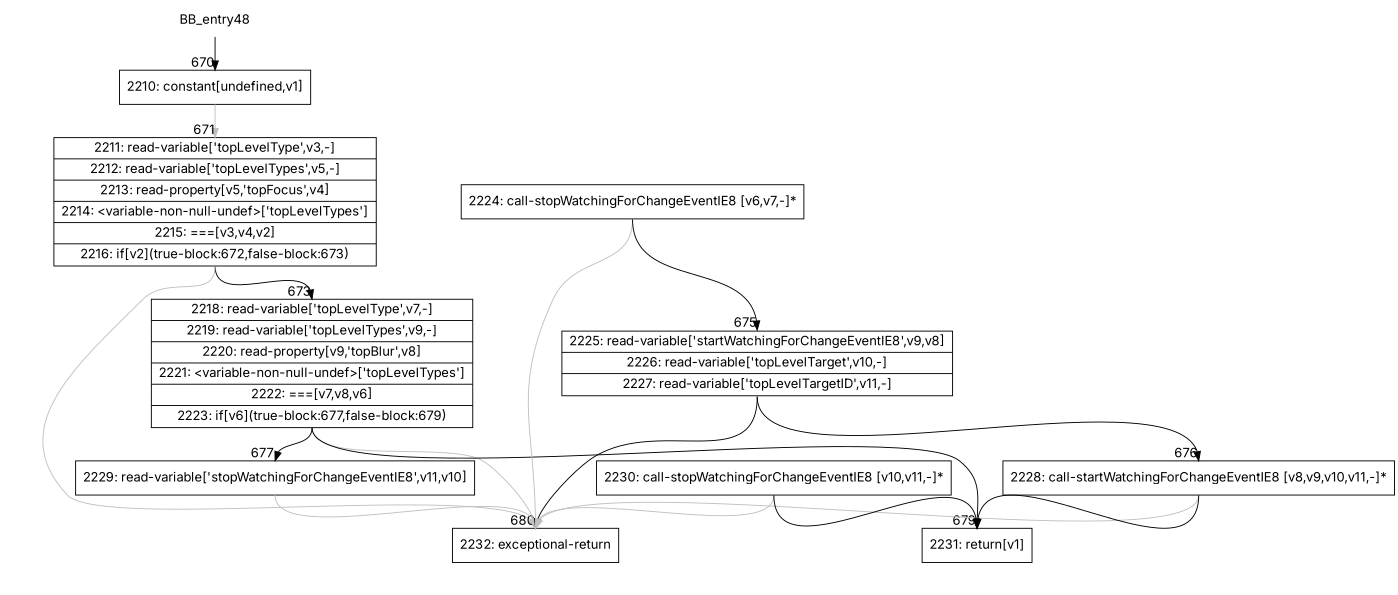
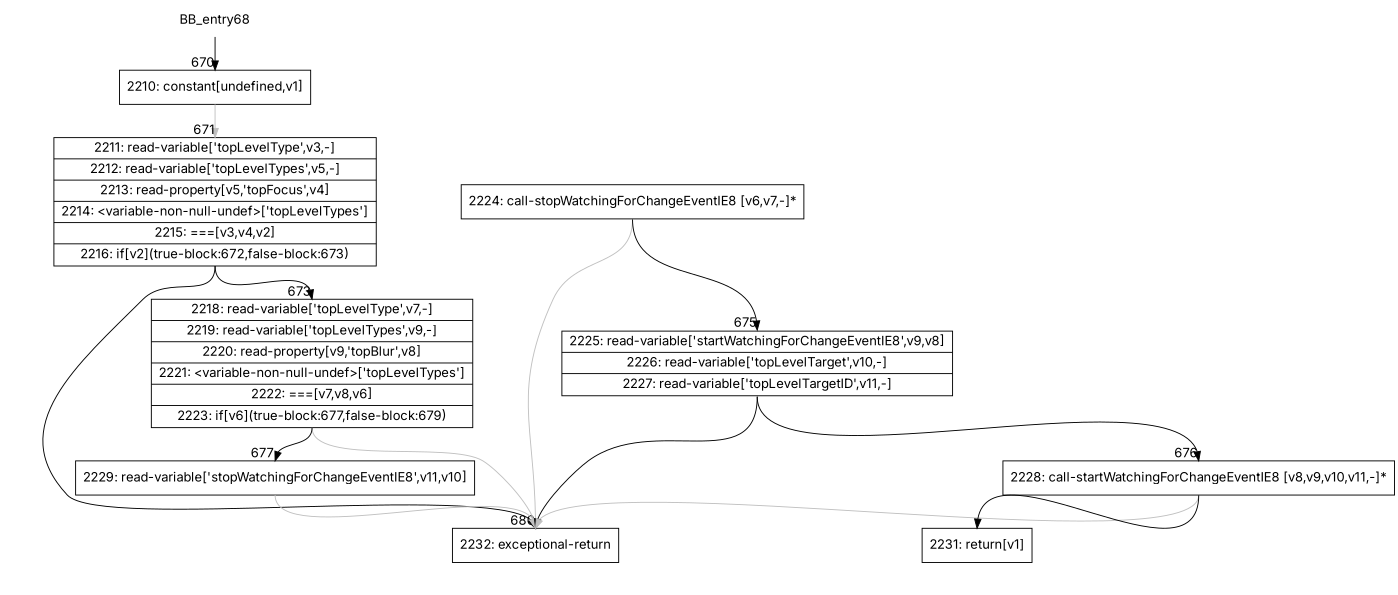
(215, 20) -> (215, 20)
(665, 452) -> none
(774, 478) -> none
(137, 508) -> (137, 508)
